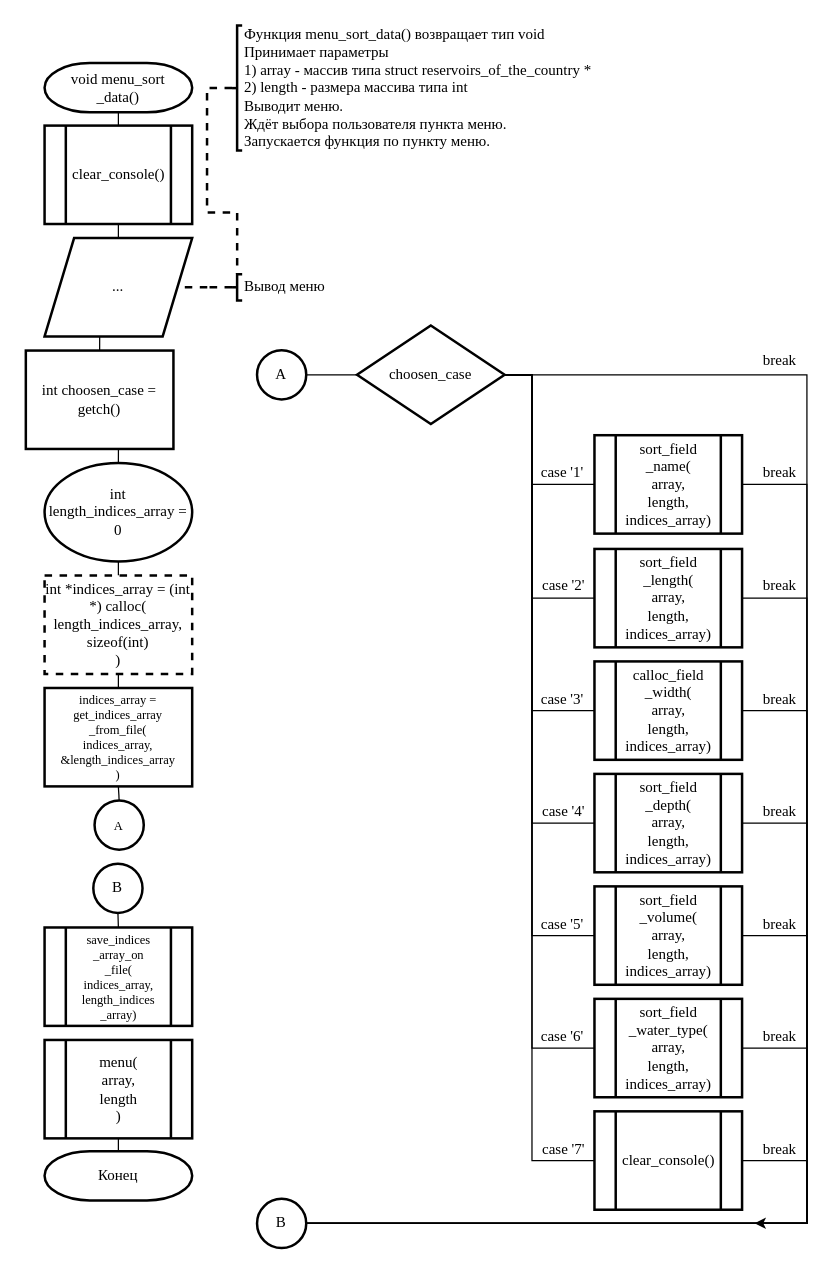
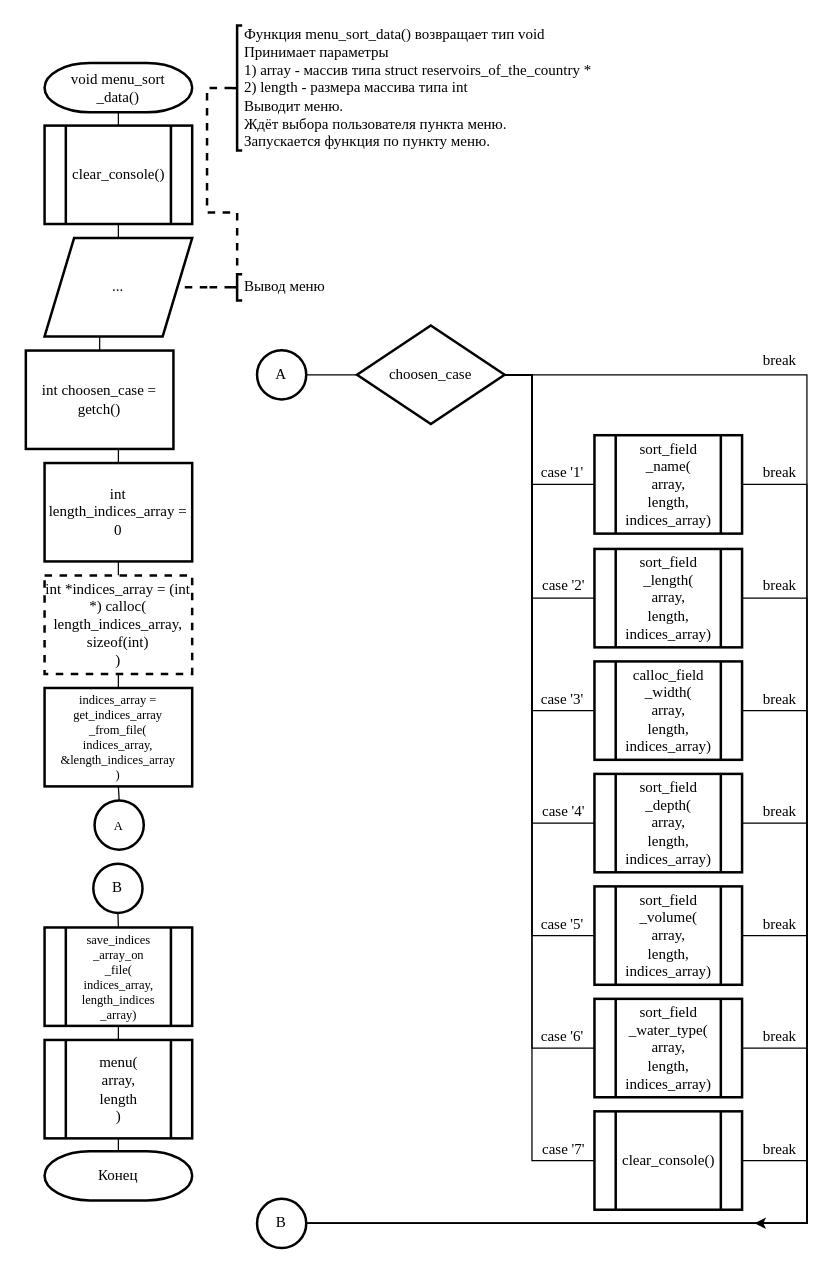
(118, 512) -> (118, 512)
none -> (118, 1033)
